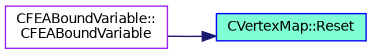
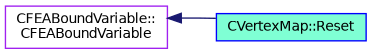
(185, 36) -> (199, 18)
